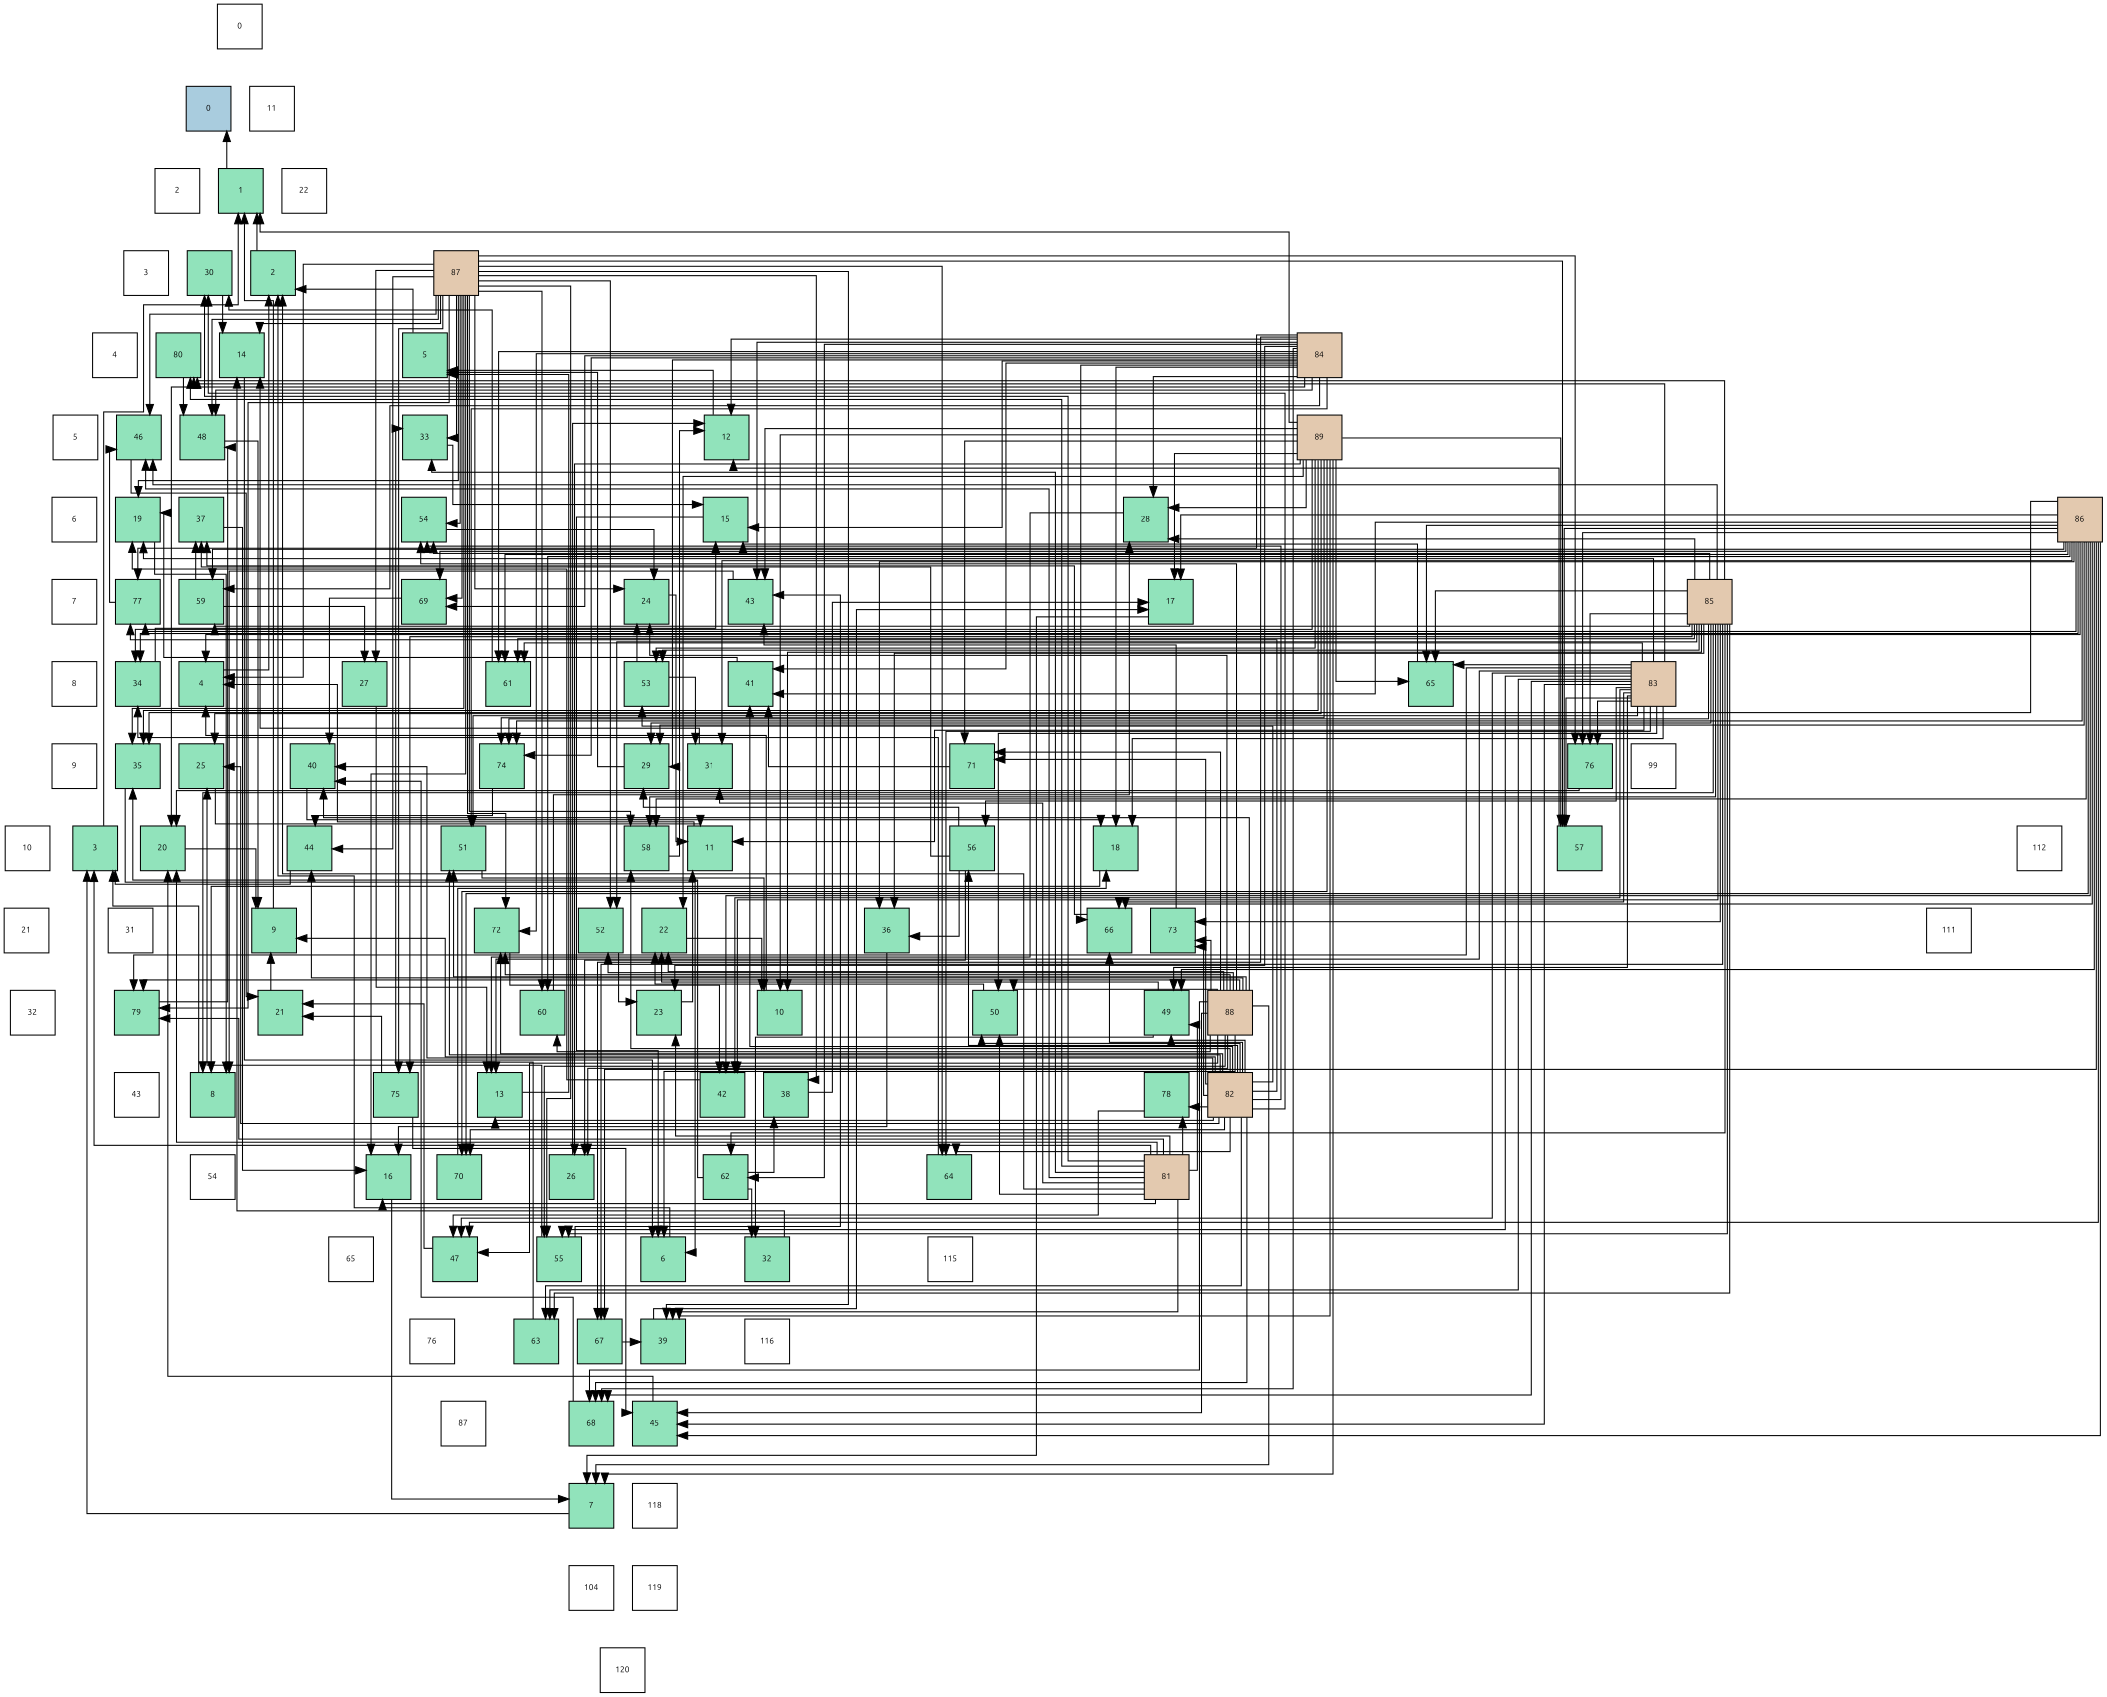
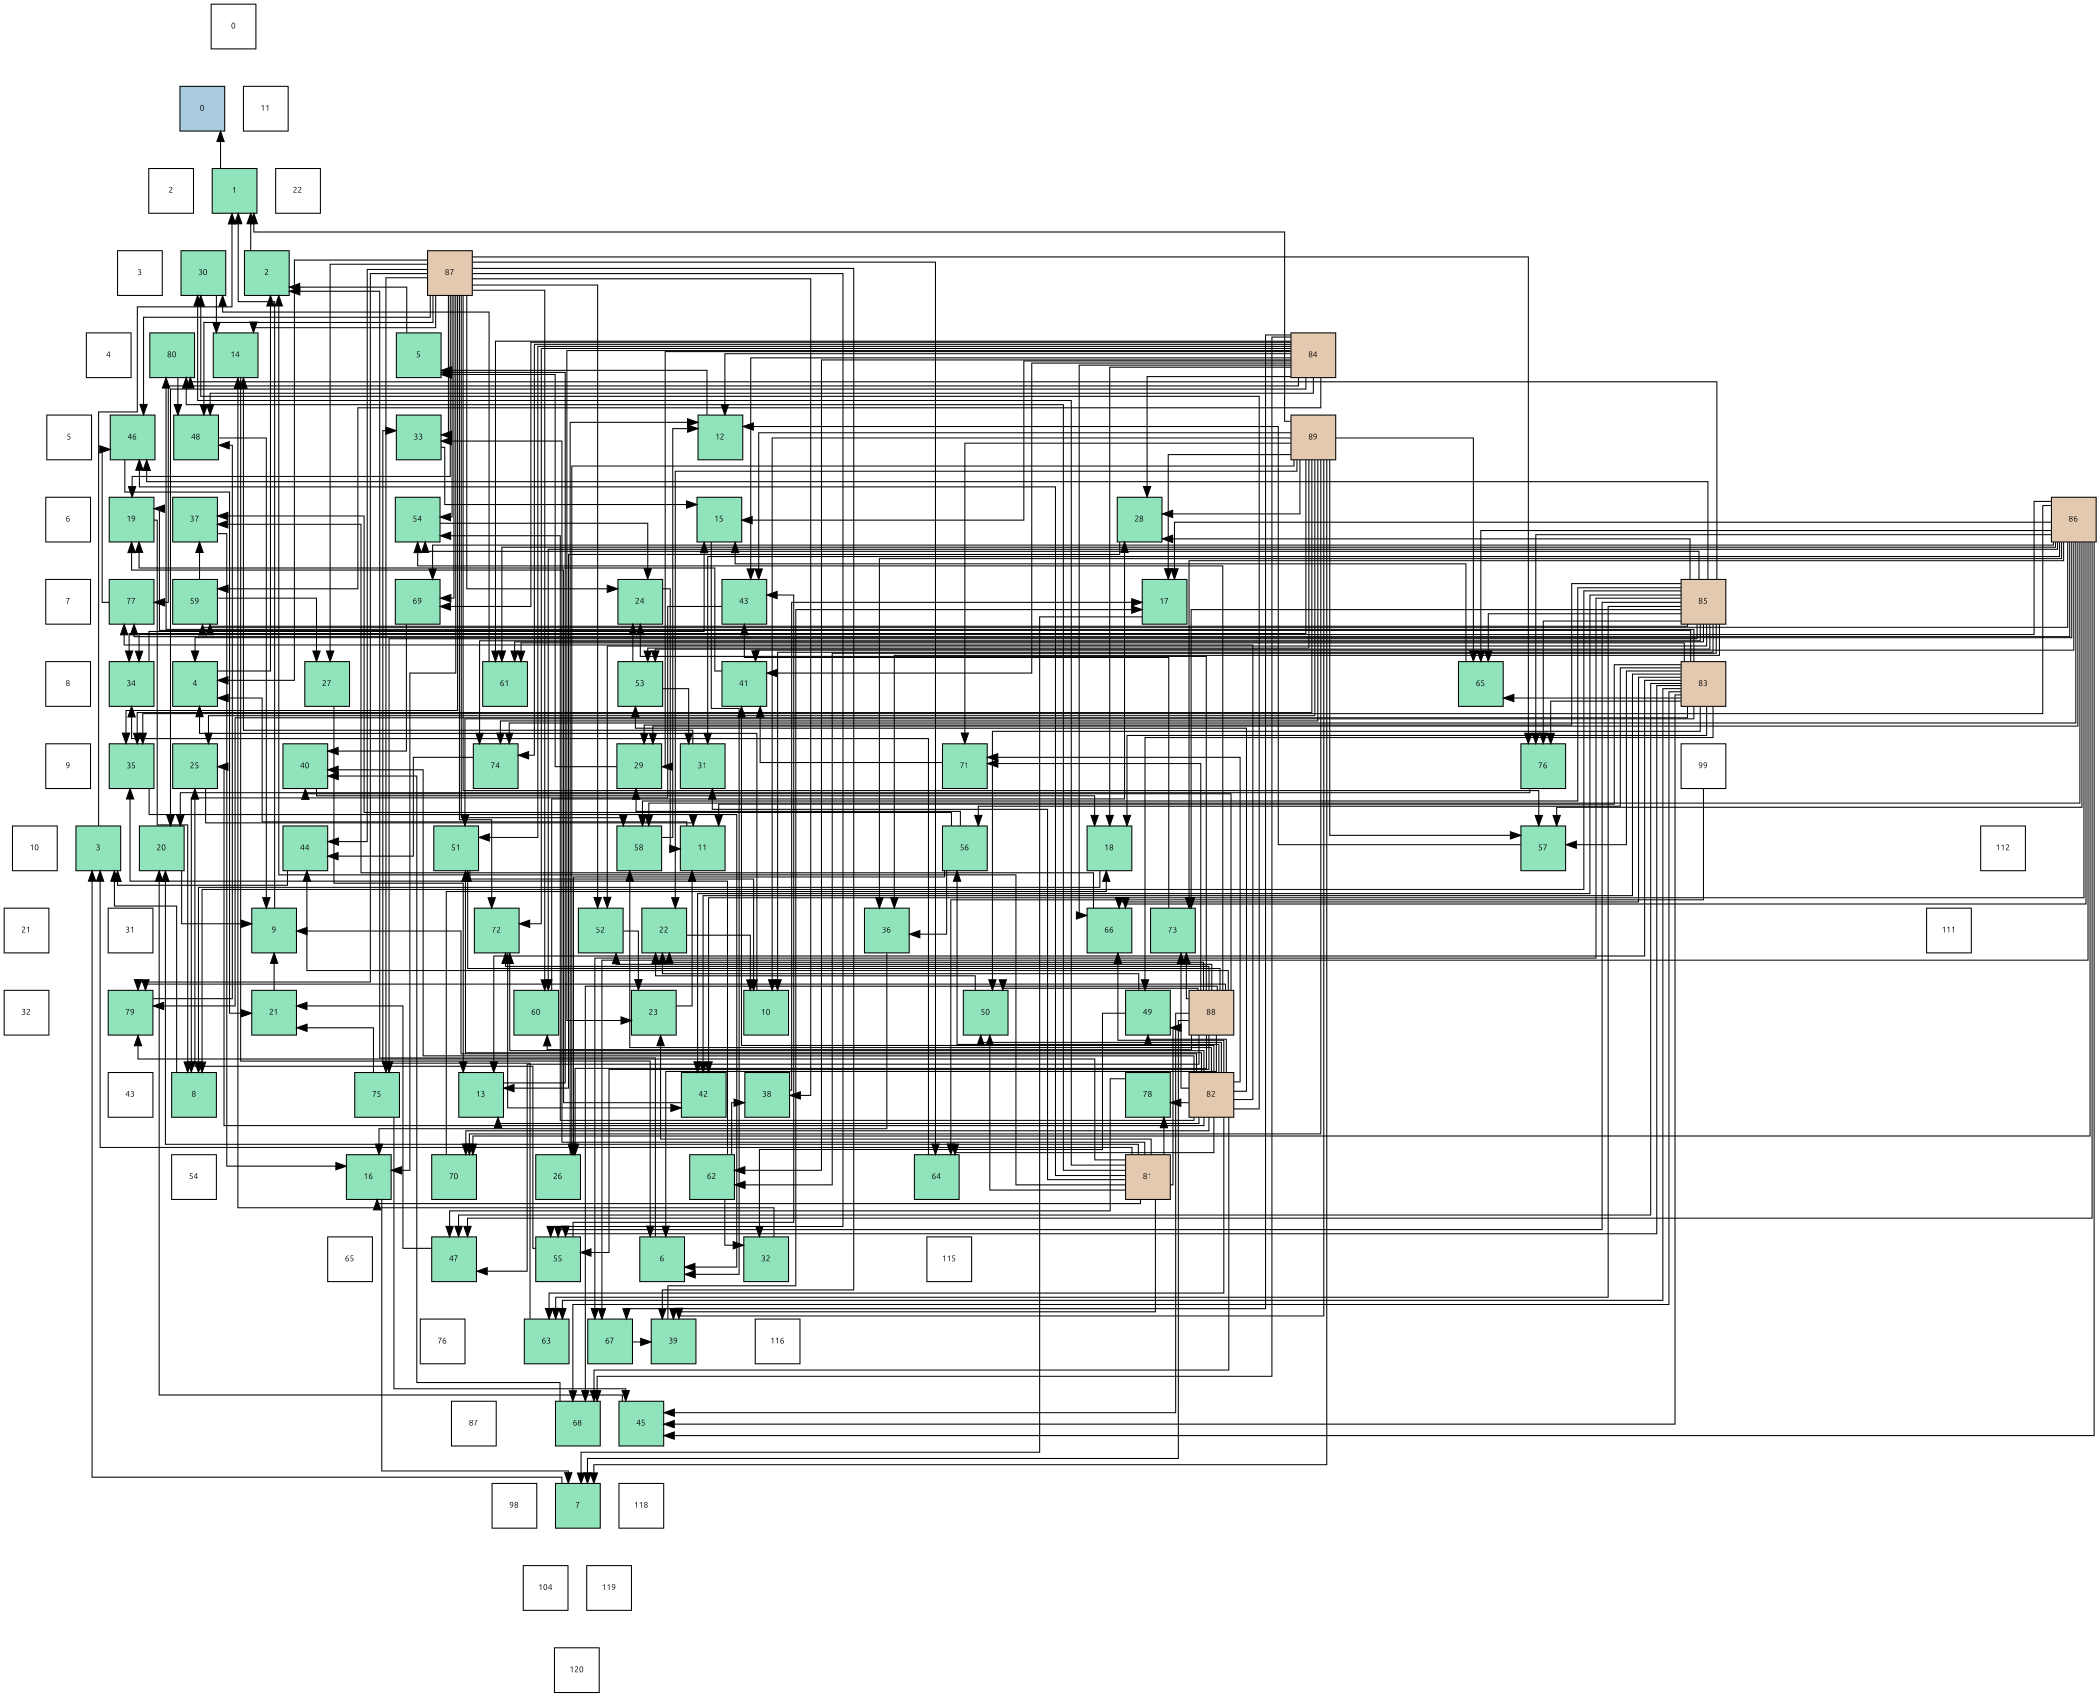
(1104, 731) -> (1261, 900)
(1846, 970) -> (1189, 590)
none -> (514, 1506)
